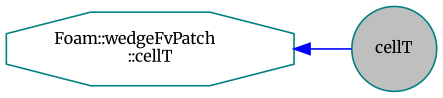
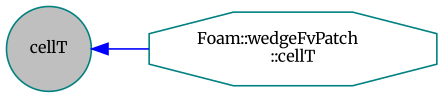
(331, 49) -> (129, 49)
